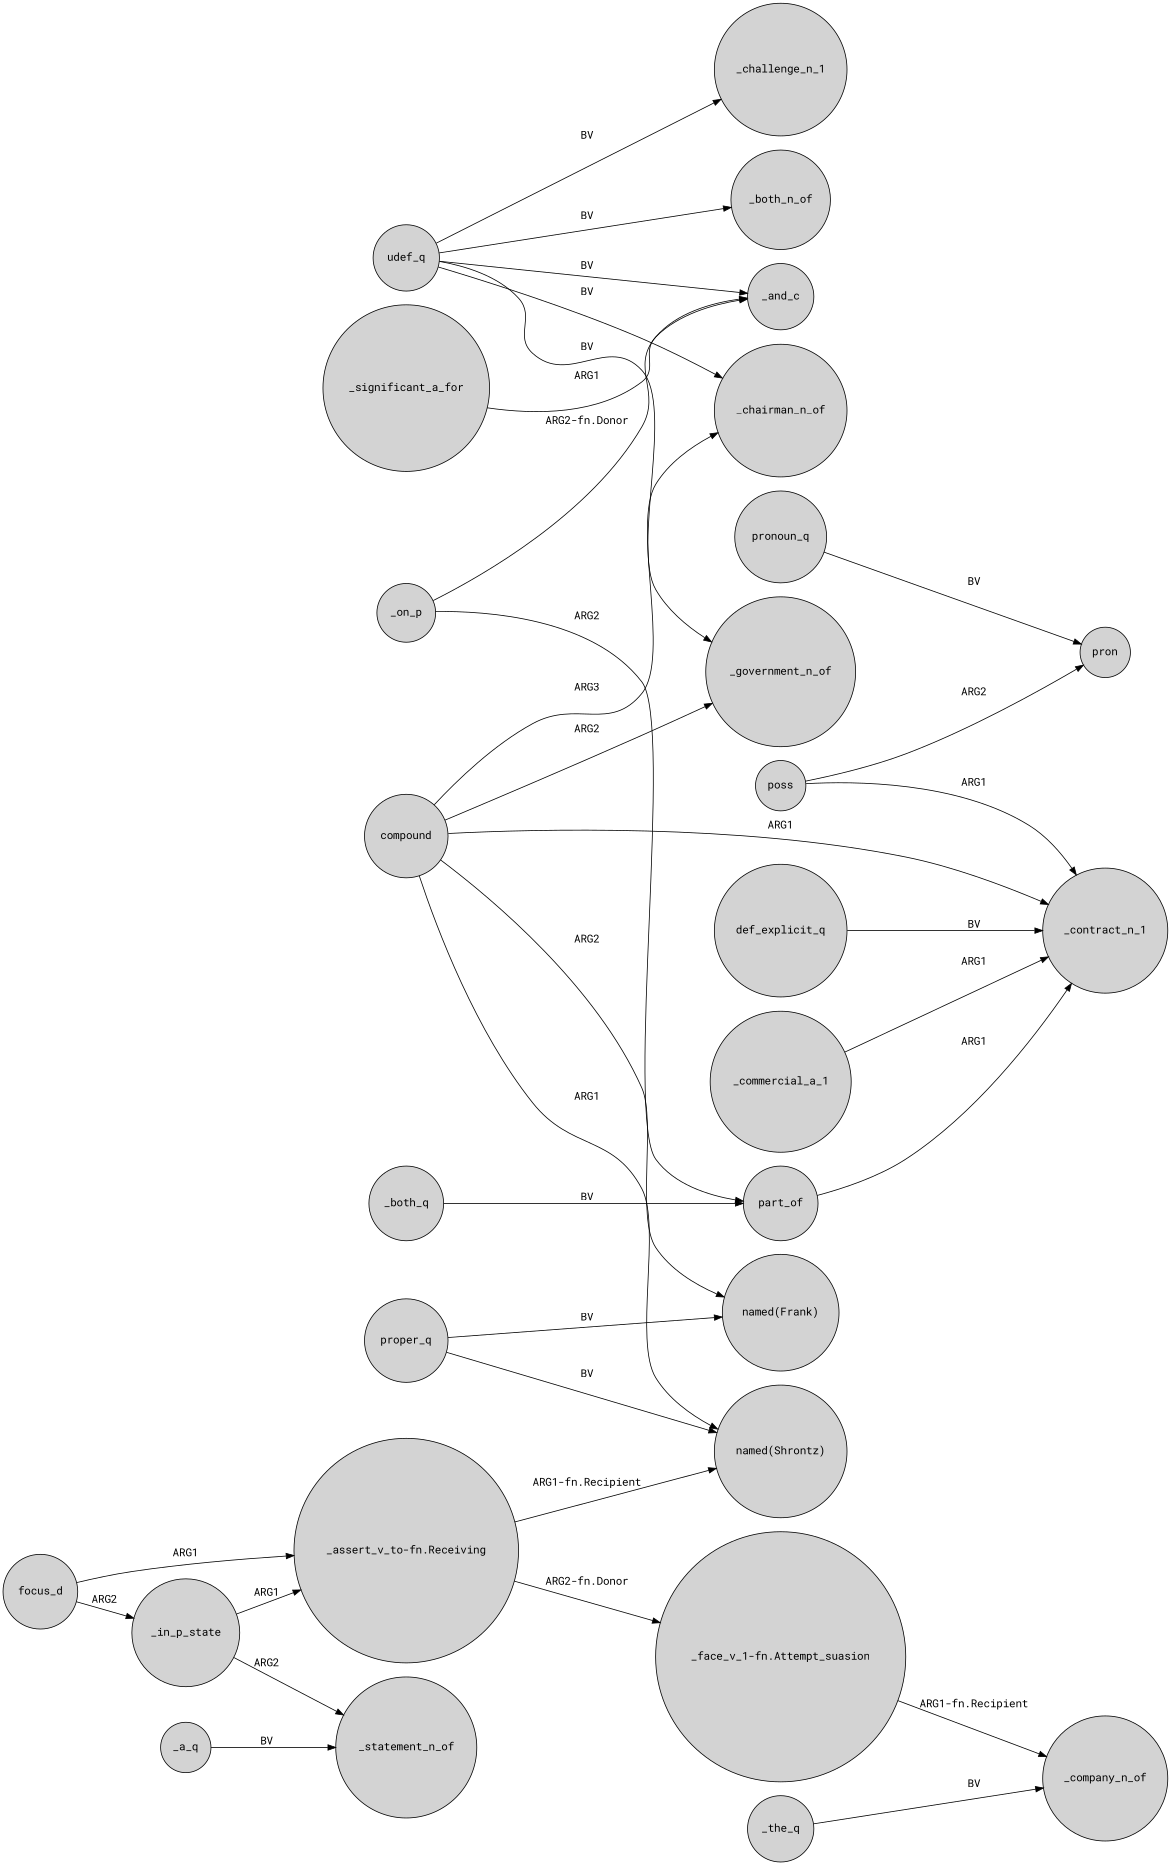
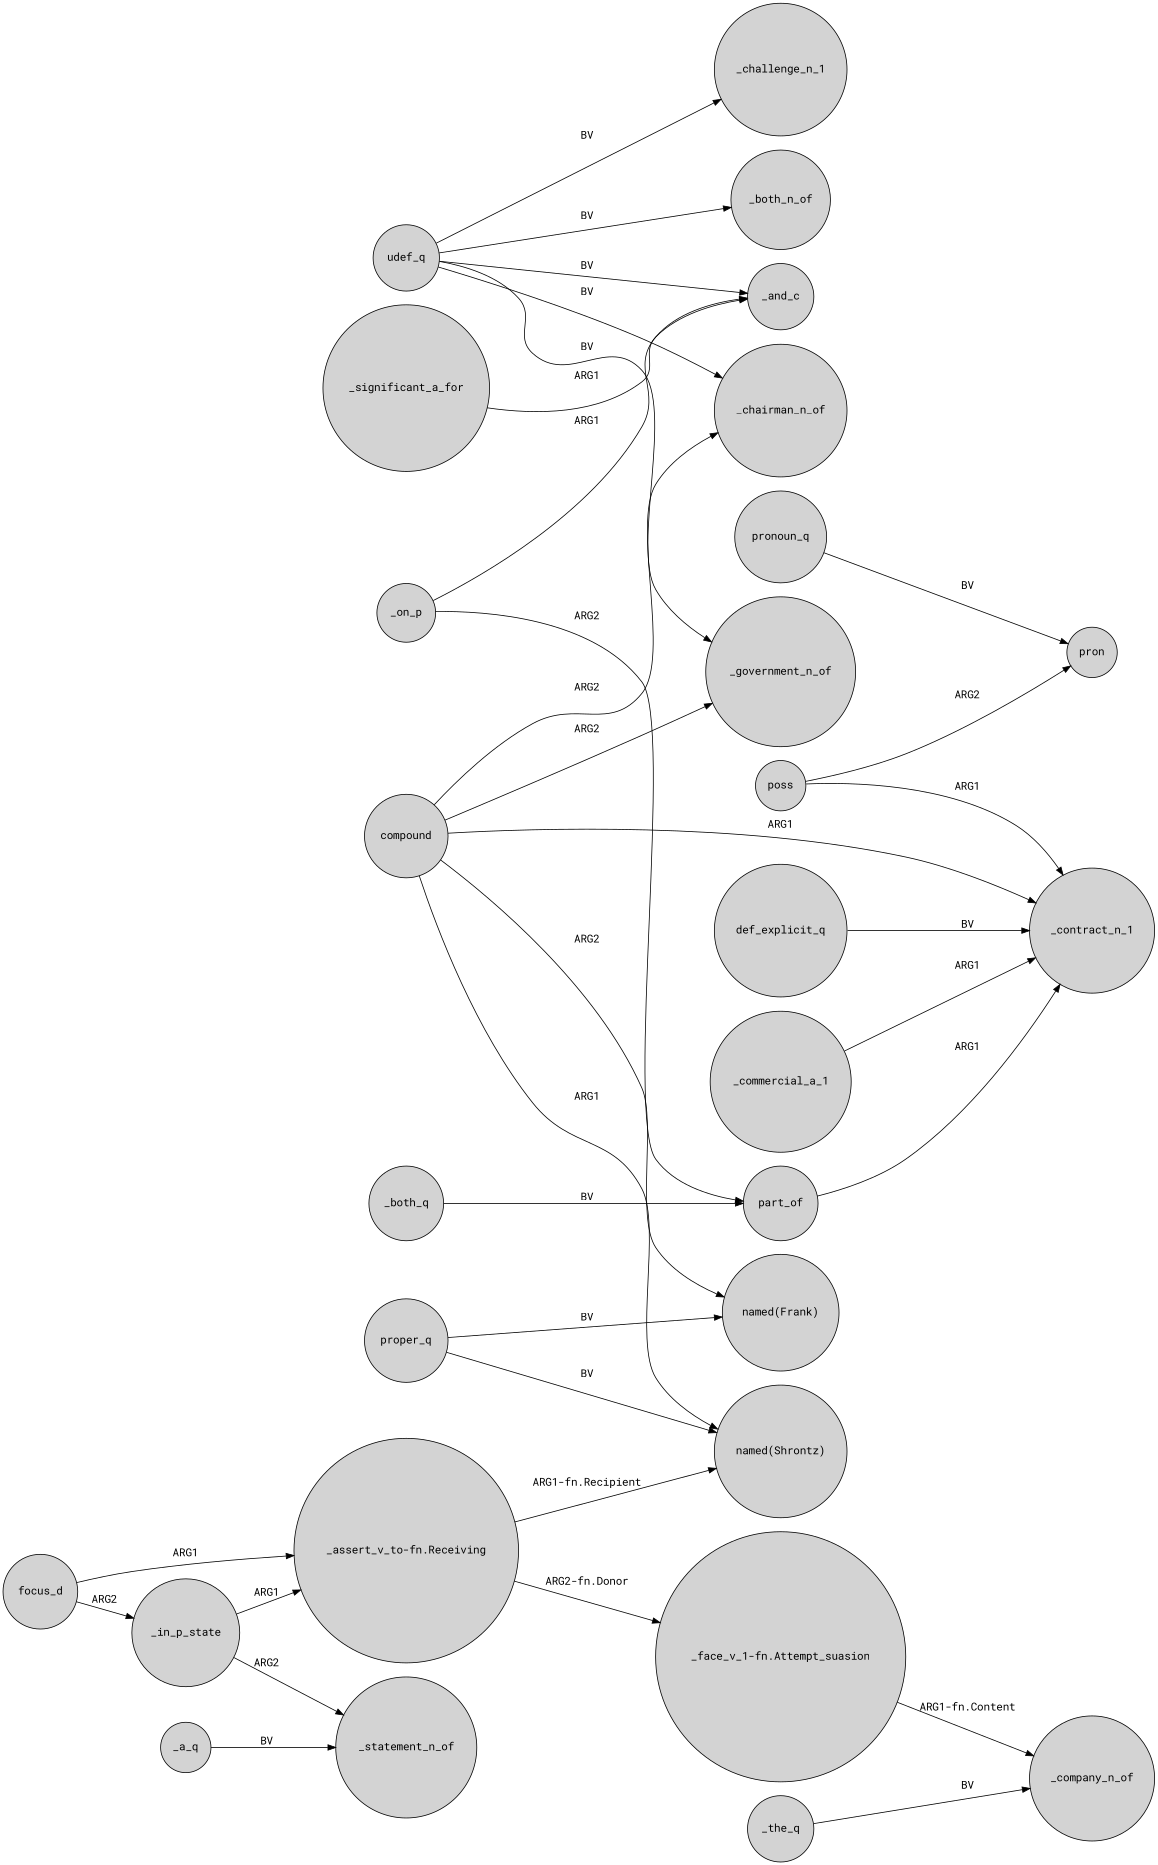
(587, 421) -> (587, 421)
(587, 688) -> (587, 688)
(974, 1704) -> (968, 1708)
